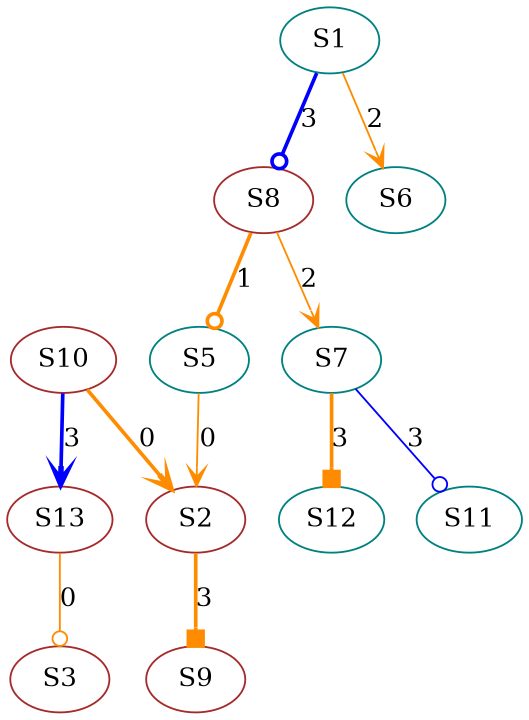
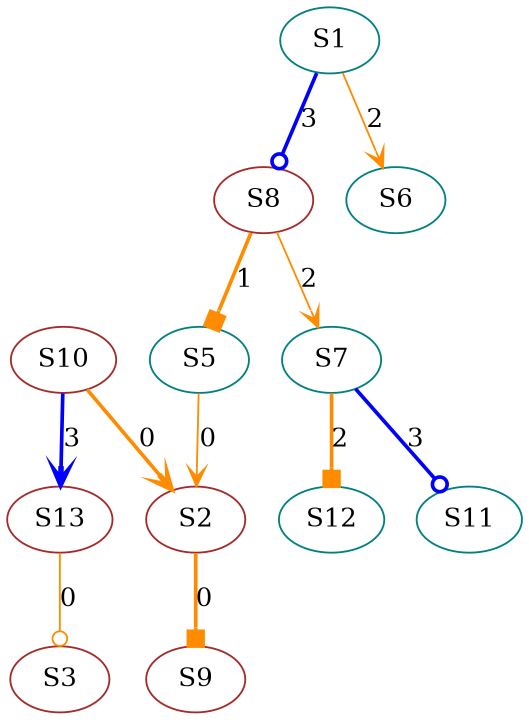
(234, 273) -> (235, 272)
(395, 434) -> (395, 434)
(341, 440) -> (341, 440)
(205, 599) -> (205, 599)
